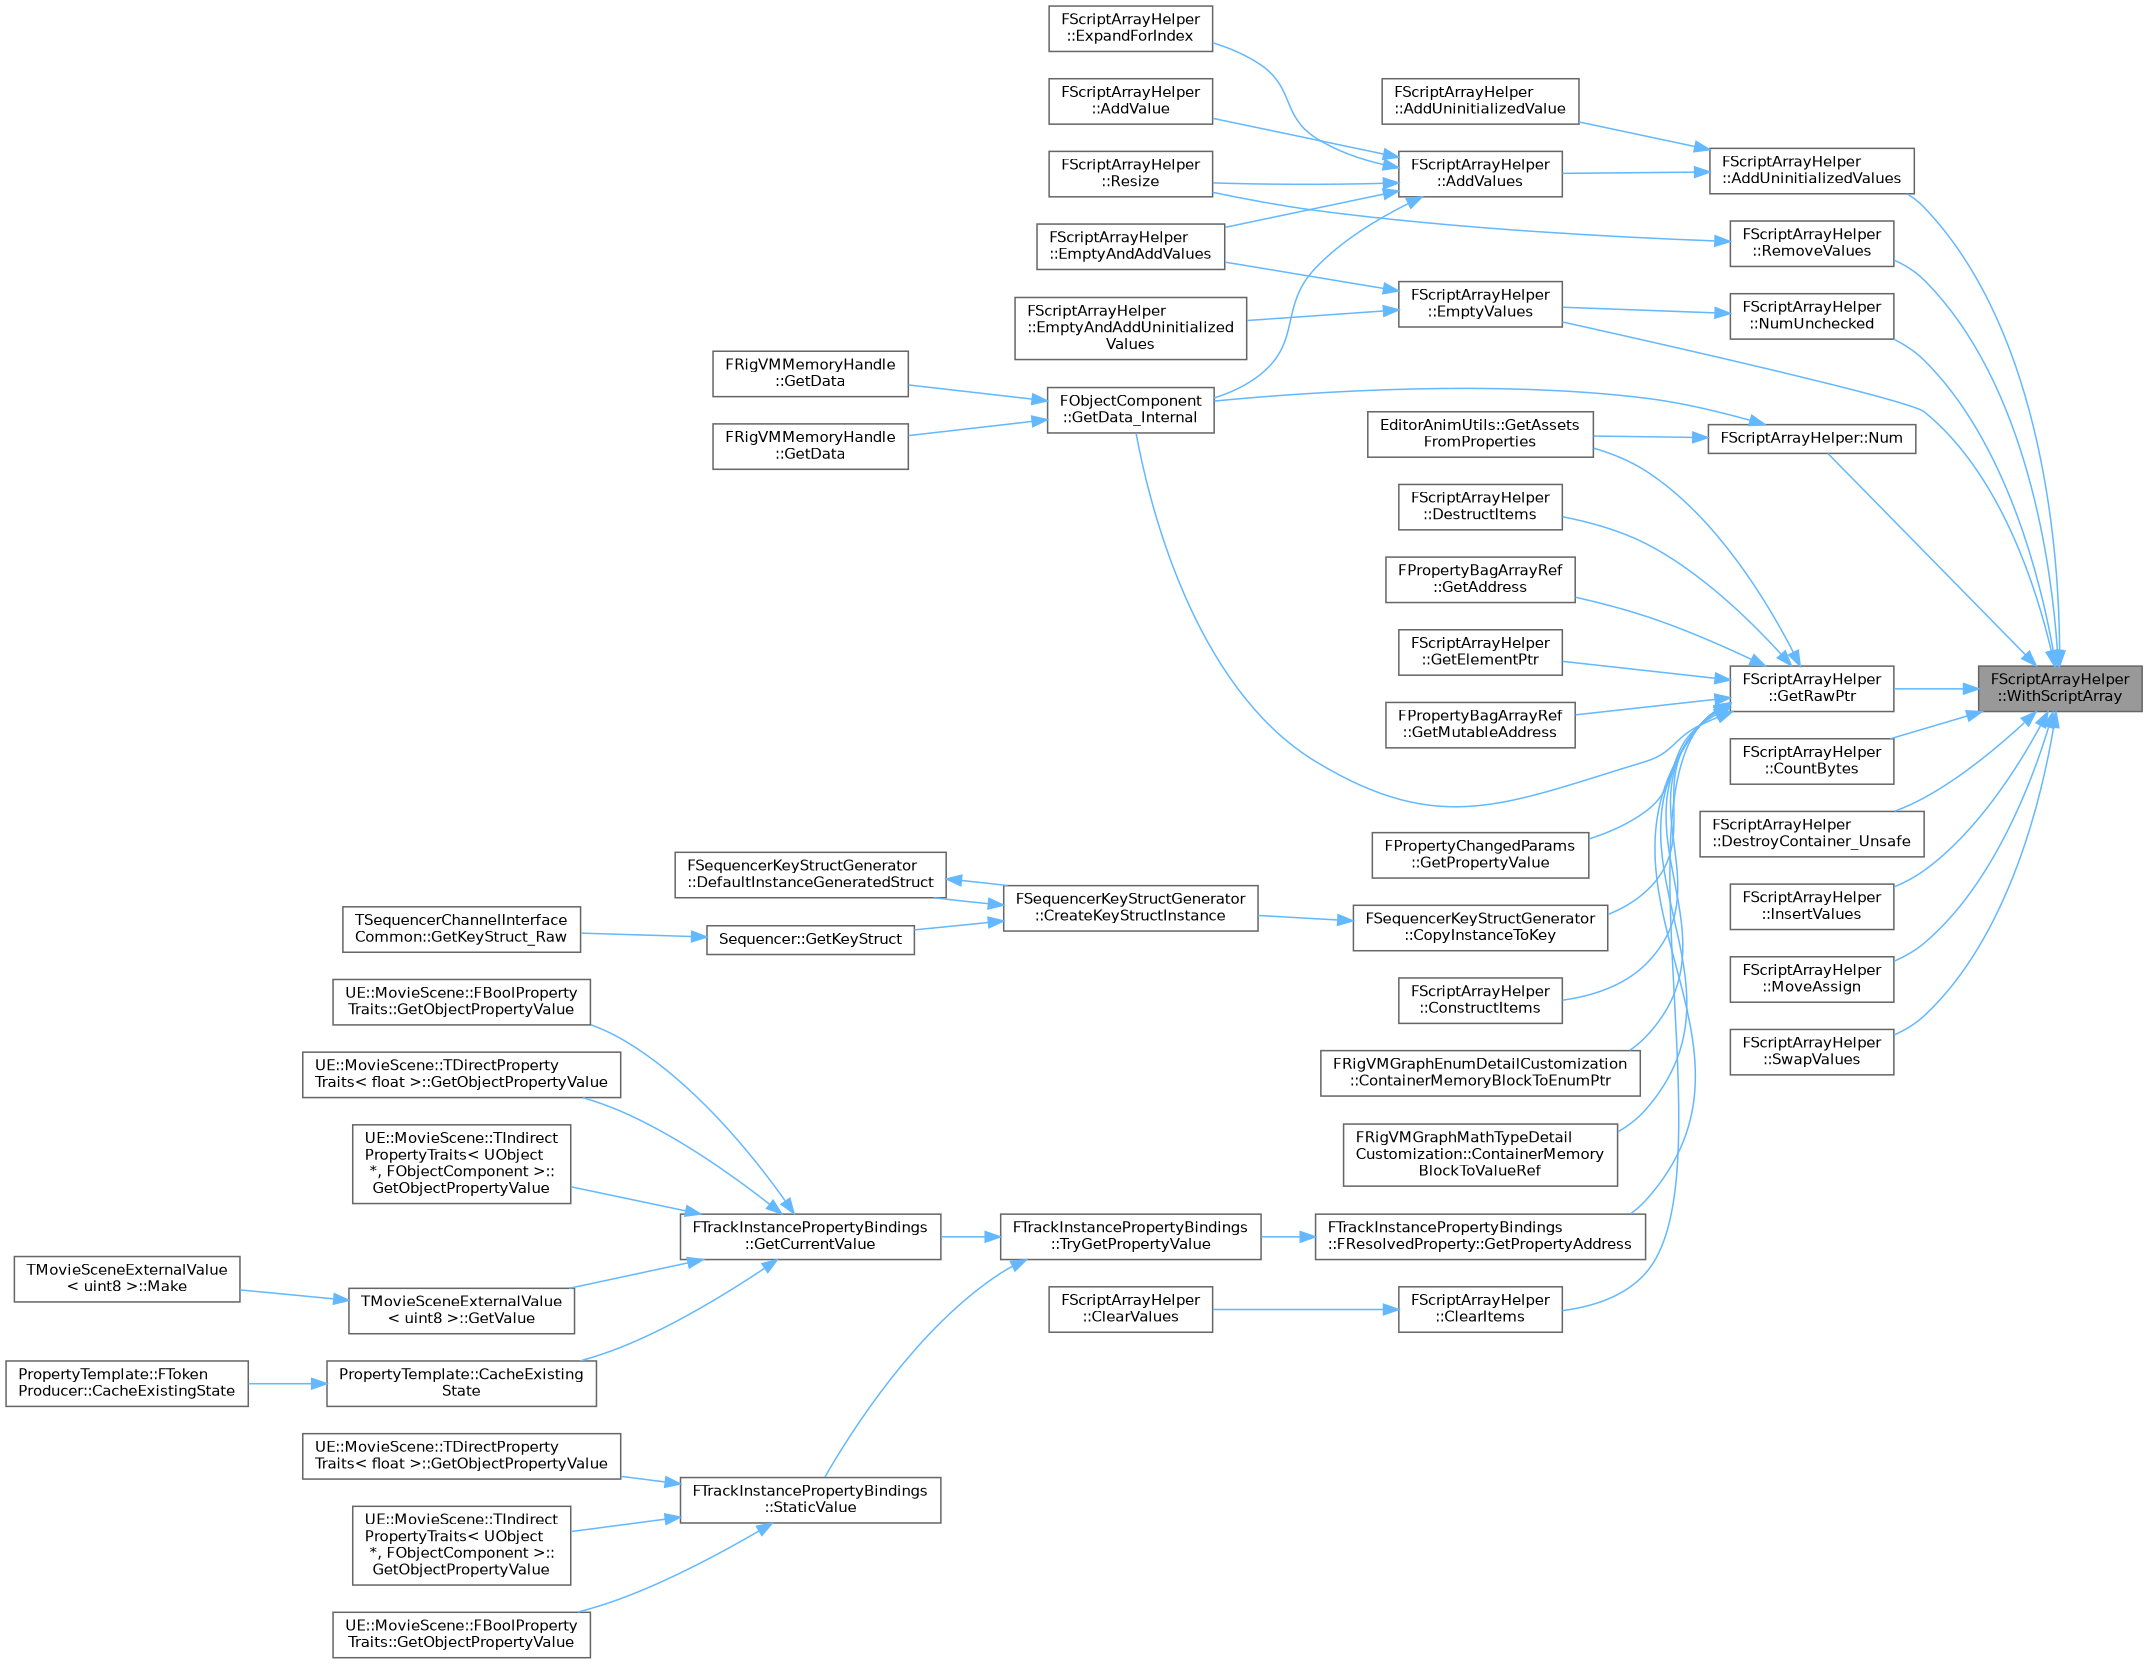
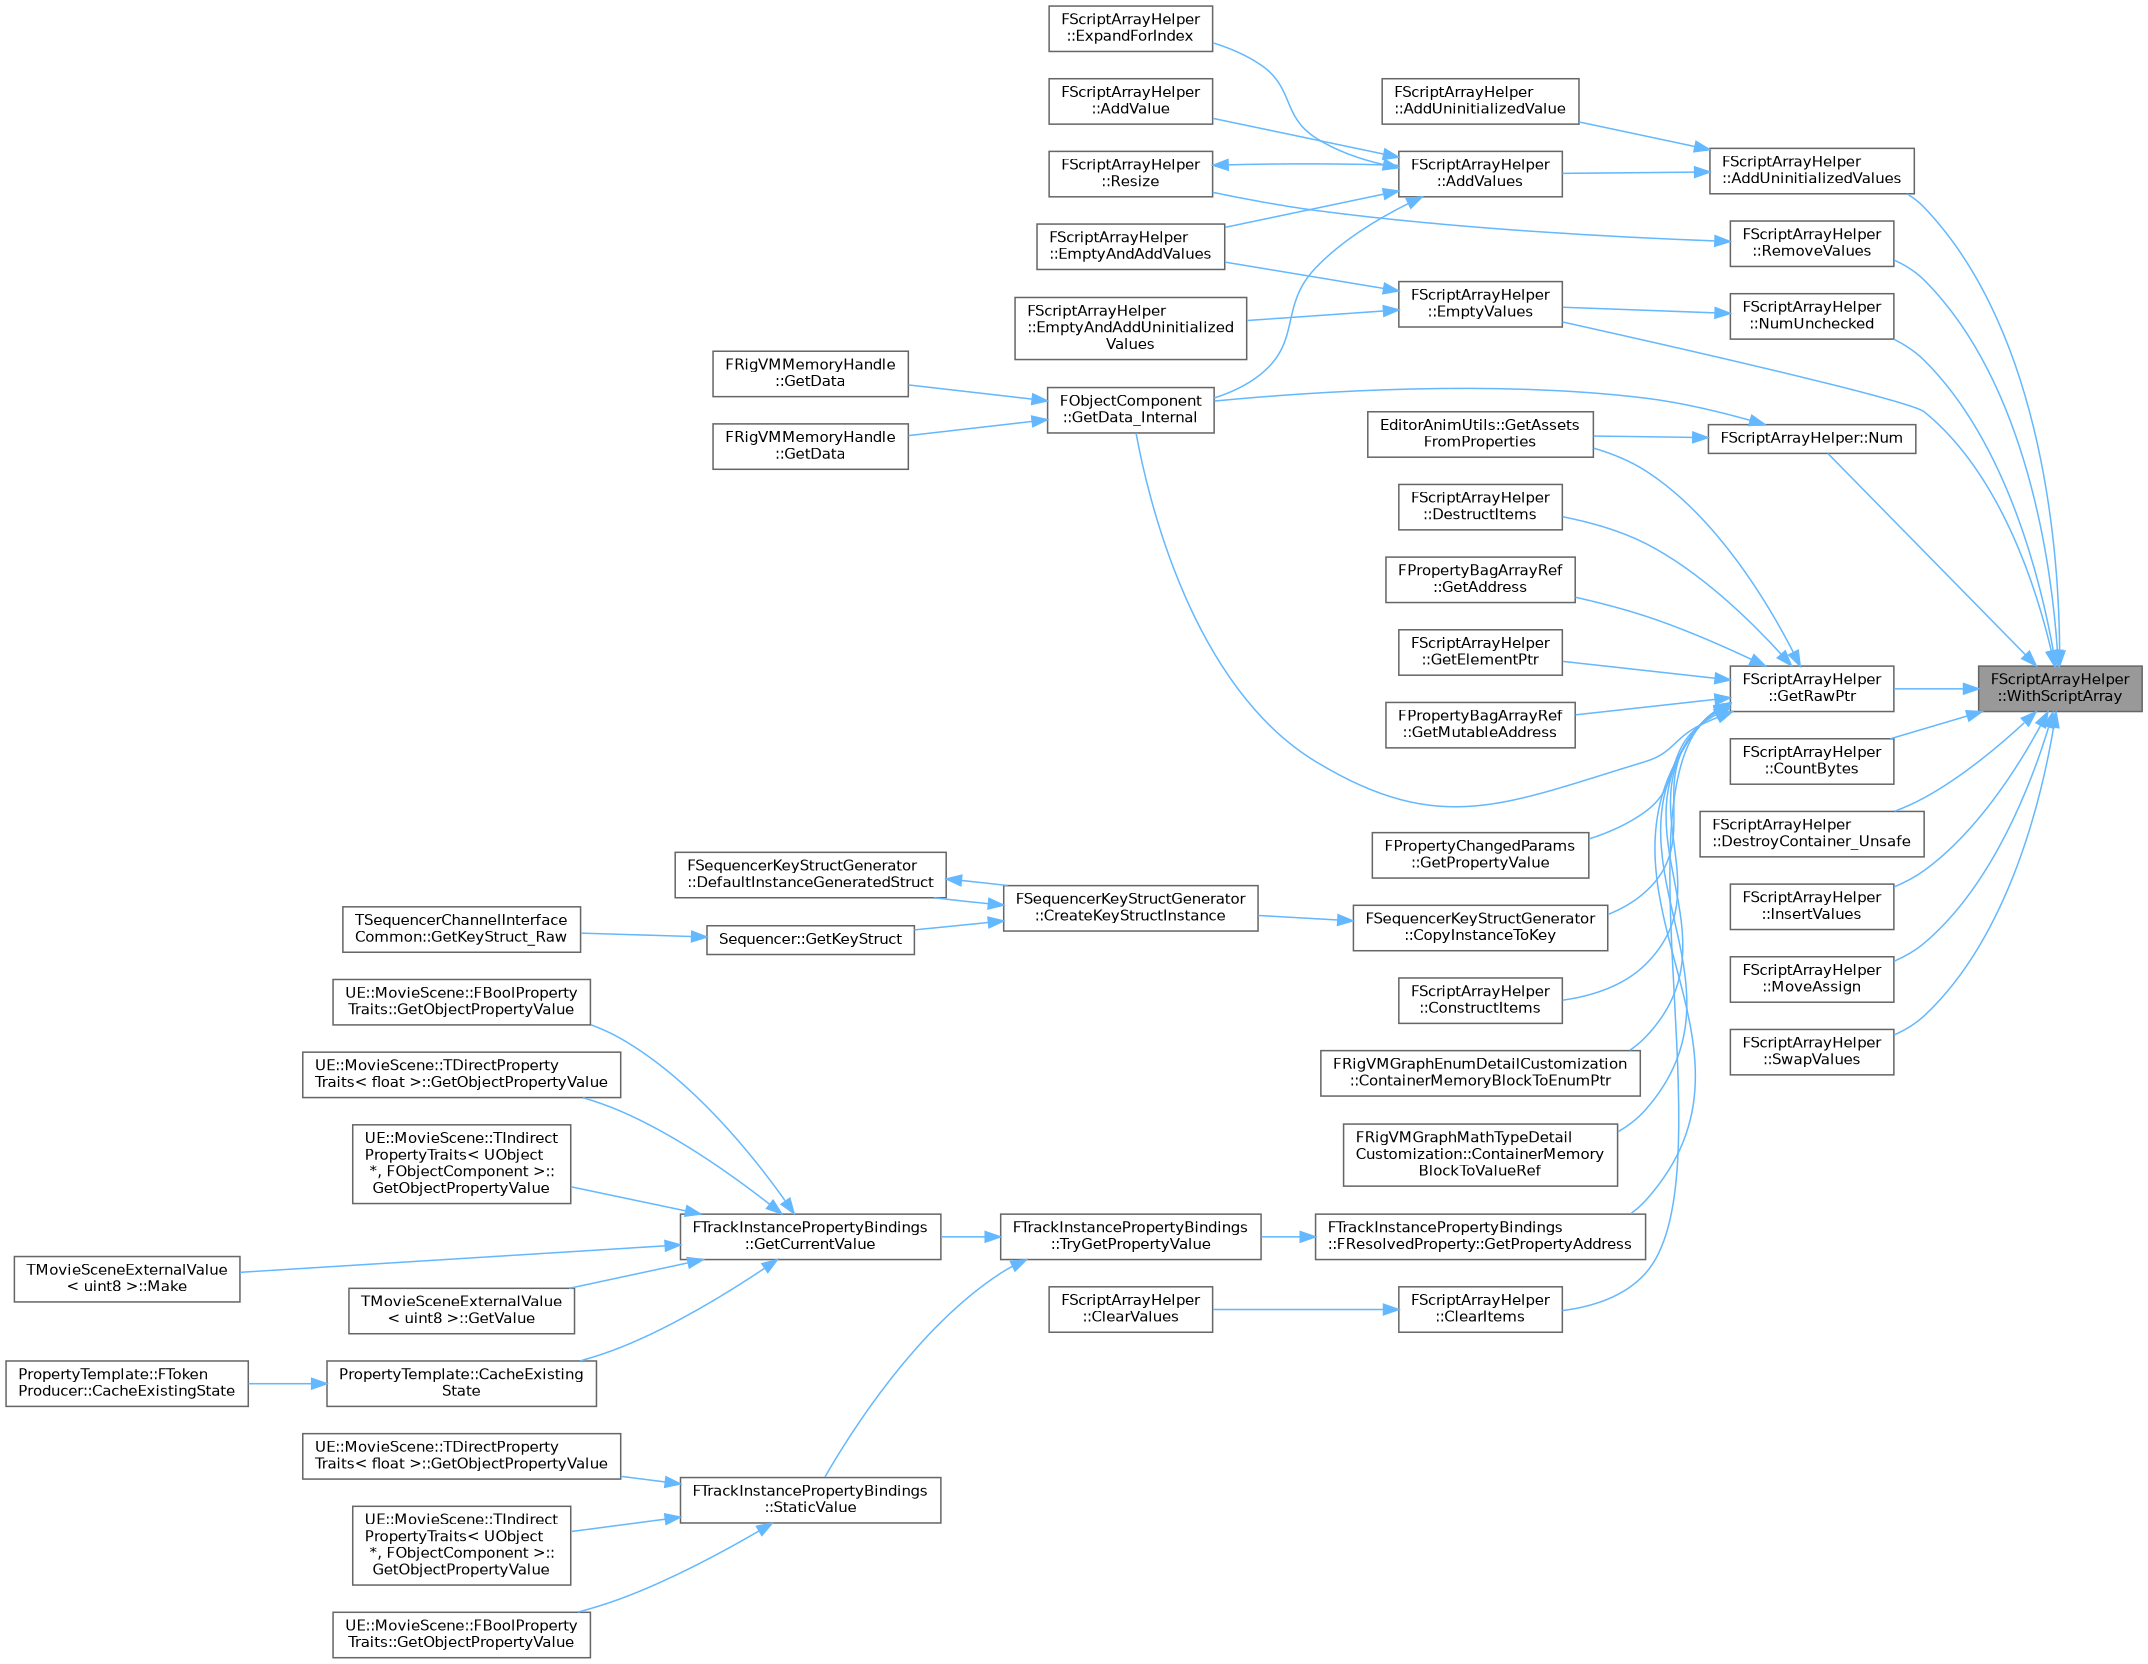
(1298, 184) -> (1314, 164)
(287, 1294) -> (453, 1259)
